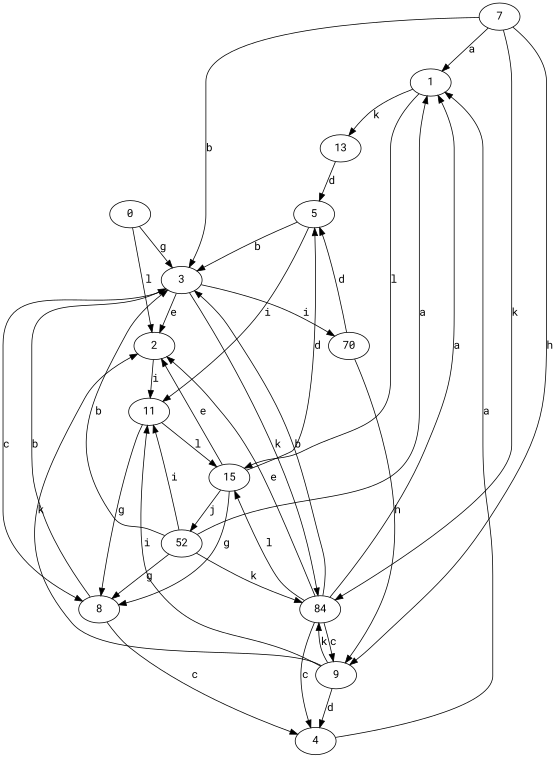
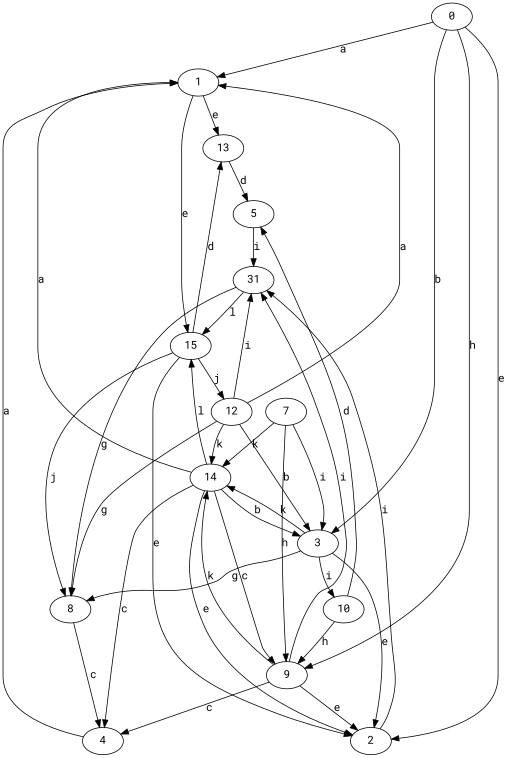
(468, 47) -> (329, 49)
(377, 115) -> (215, 115)
(209, 148) -> (323, 478)
(250, 244) -> none
(163, 247) -> (438, 280)
(149, 280) -> (501, 379)
(394, 280) -> (185, 214)
(349, 346) -> (344, 609)
(312, 370) -> (206, 251)
none -> (469, 386)
(32, 402) -> none
(149, 412) -> (254, 280)
(6, 445) -> (235, 576)
(41, 511) -> (337, 708)
(182, 543) -> (232, 412)
(227, 543) -> (53, 478)
(320, 609) -> (210, 478)
(330, 708) -> (209, 708)
